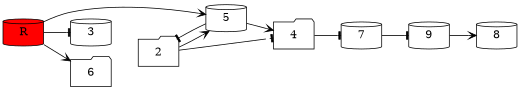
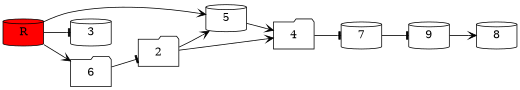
(193, 30) -> (123, 63)
(222, 45) -> (222, 45)
